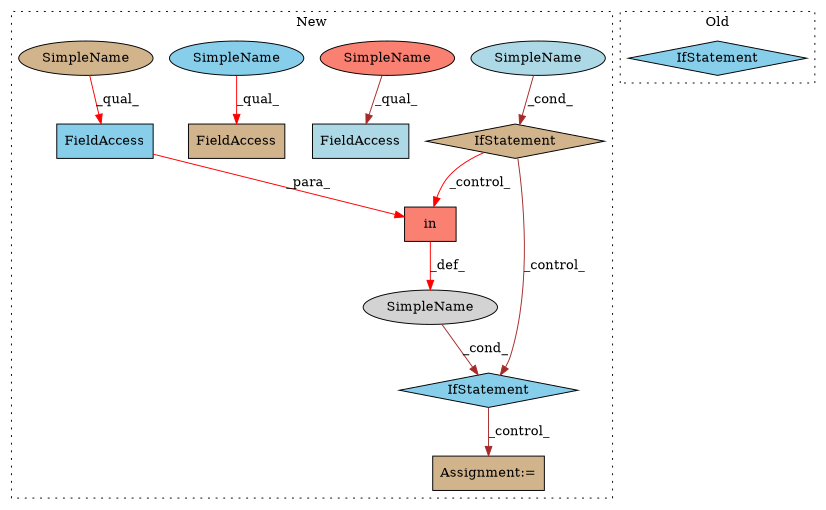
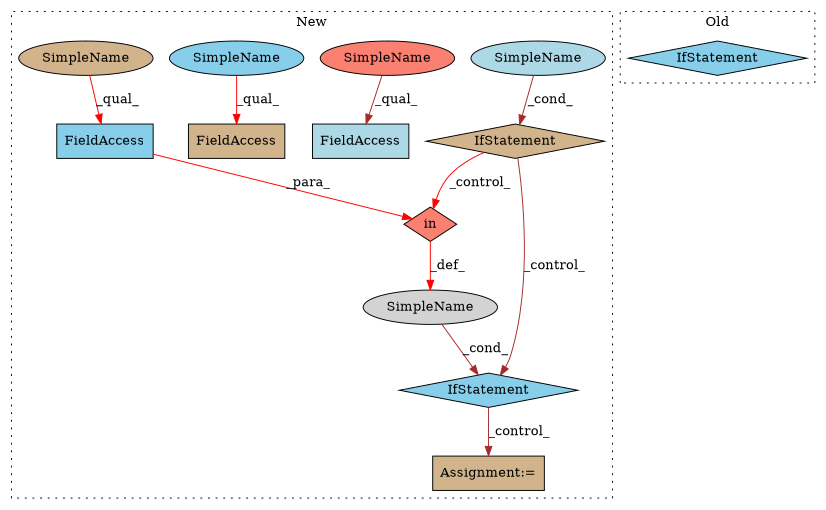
(430, 224) -> (430, 224)
